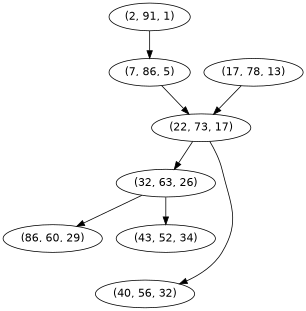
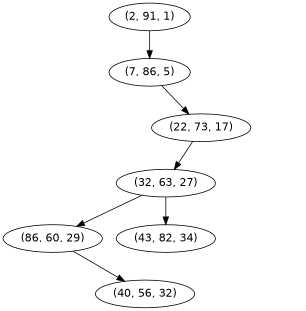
(254, 72) -> none
(166, 183) -> (166, 183)
(233, 219) -> (96, 264)
(166, 239) -> (166, 239)
